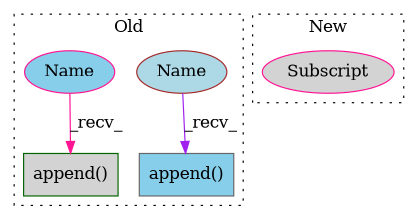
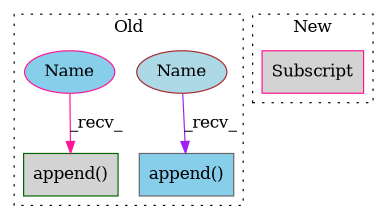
(328, 72) -> (313, 72)
